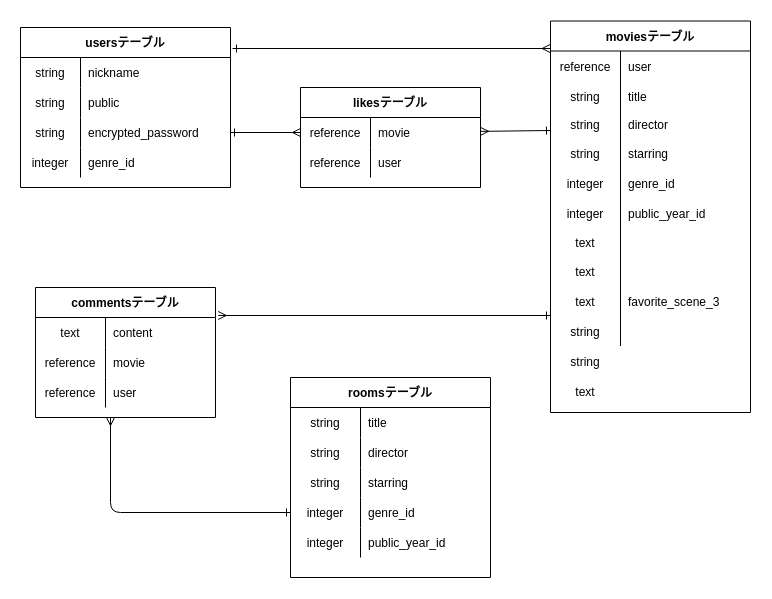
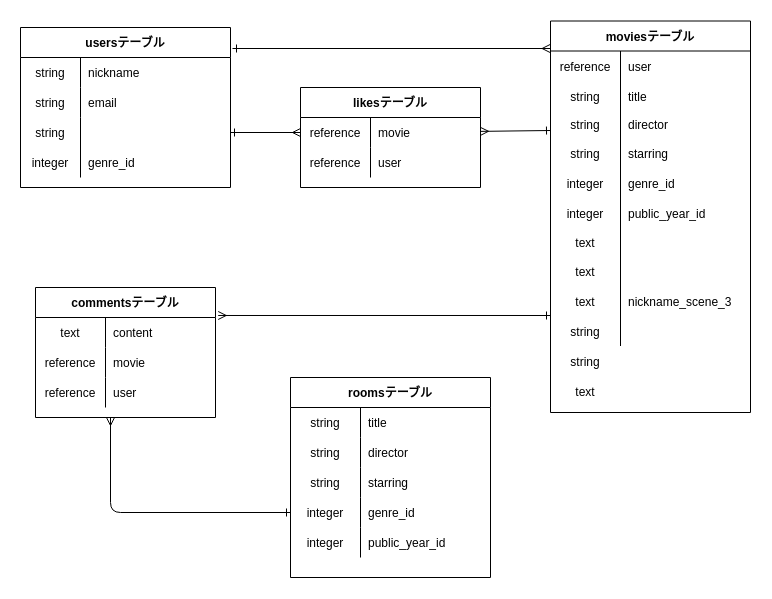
(105, 103) -> (102, 103)
(156, 133) -> none
(680, 302) -> (680, 302)
